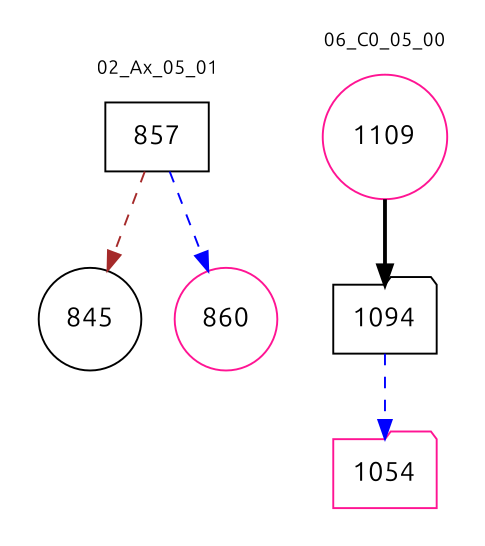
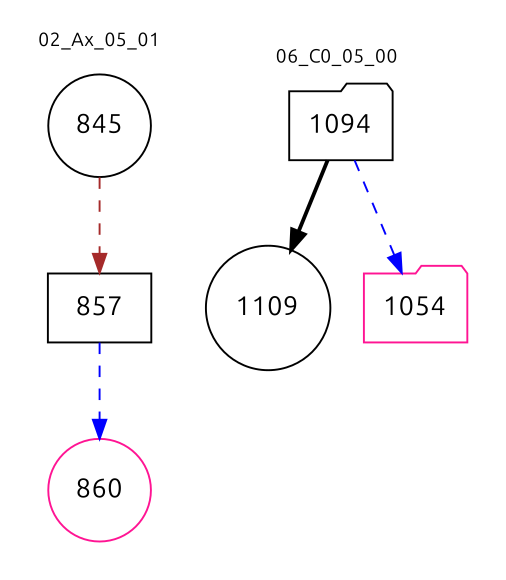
(385, 137) -> (268, 308)
(130, 212) -> (100, 215)
(385, 232) -> (313, 196)
